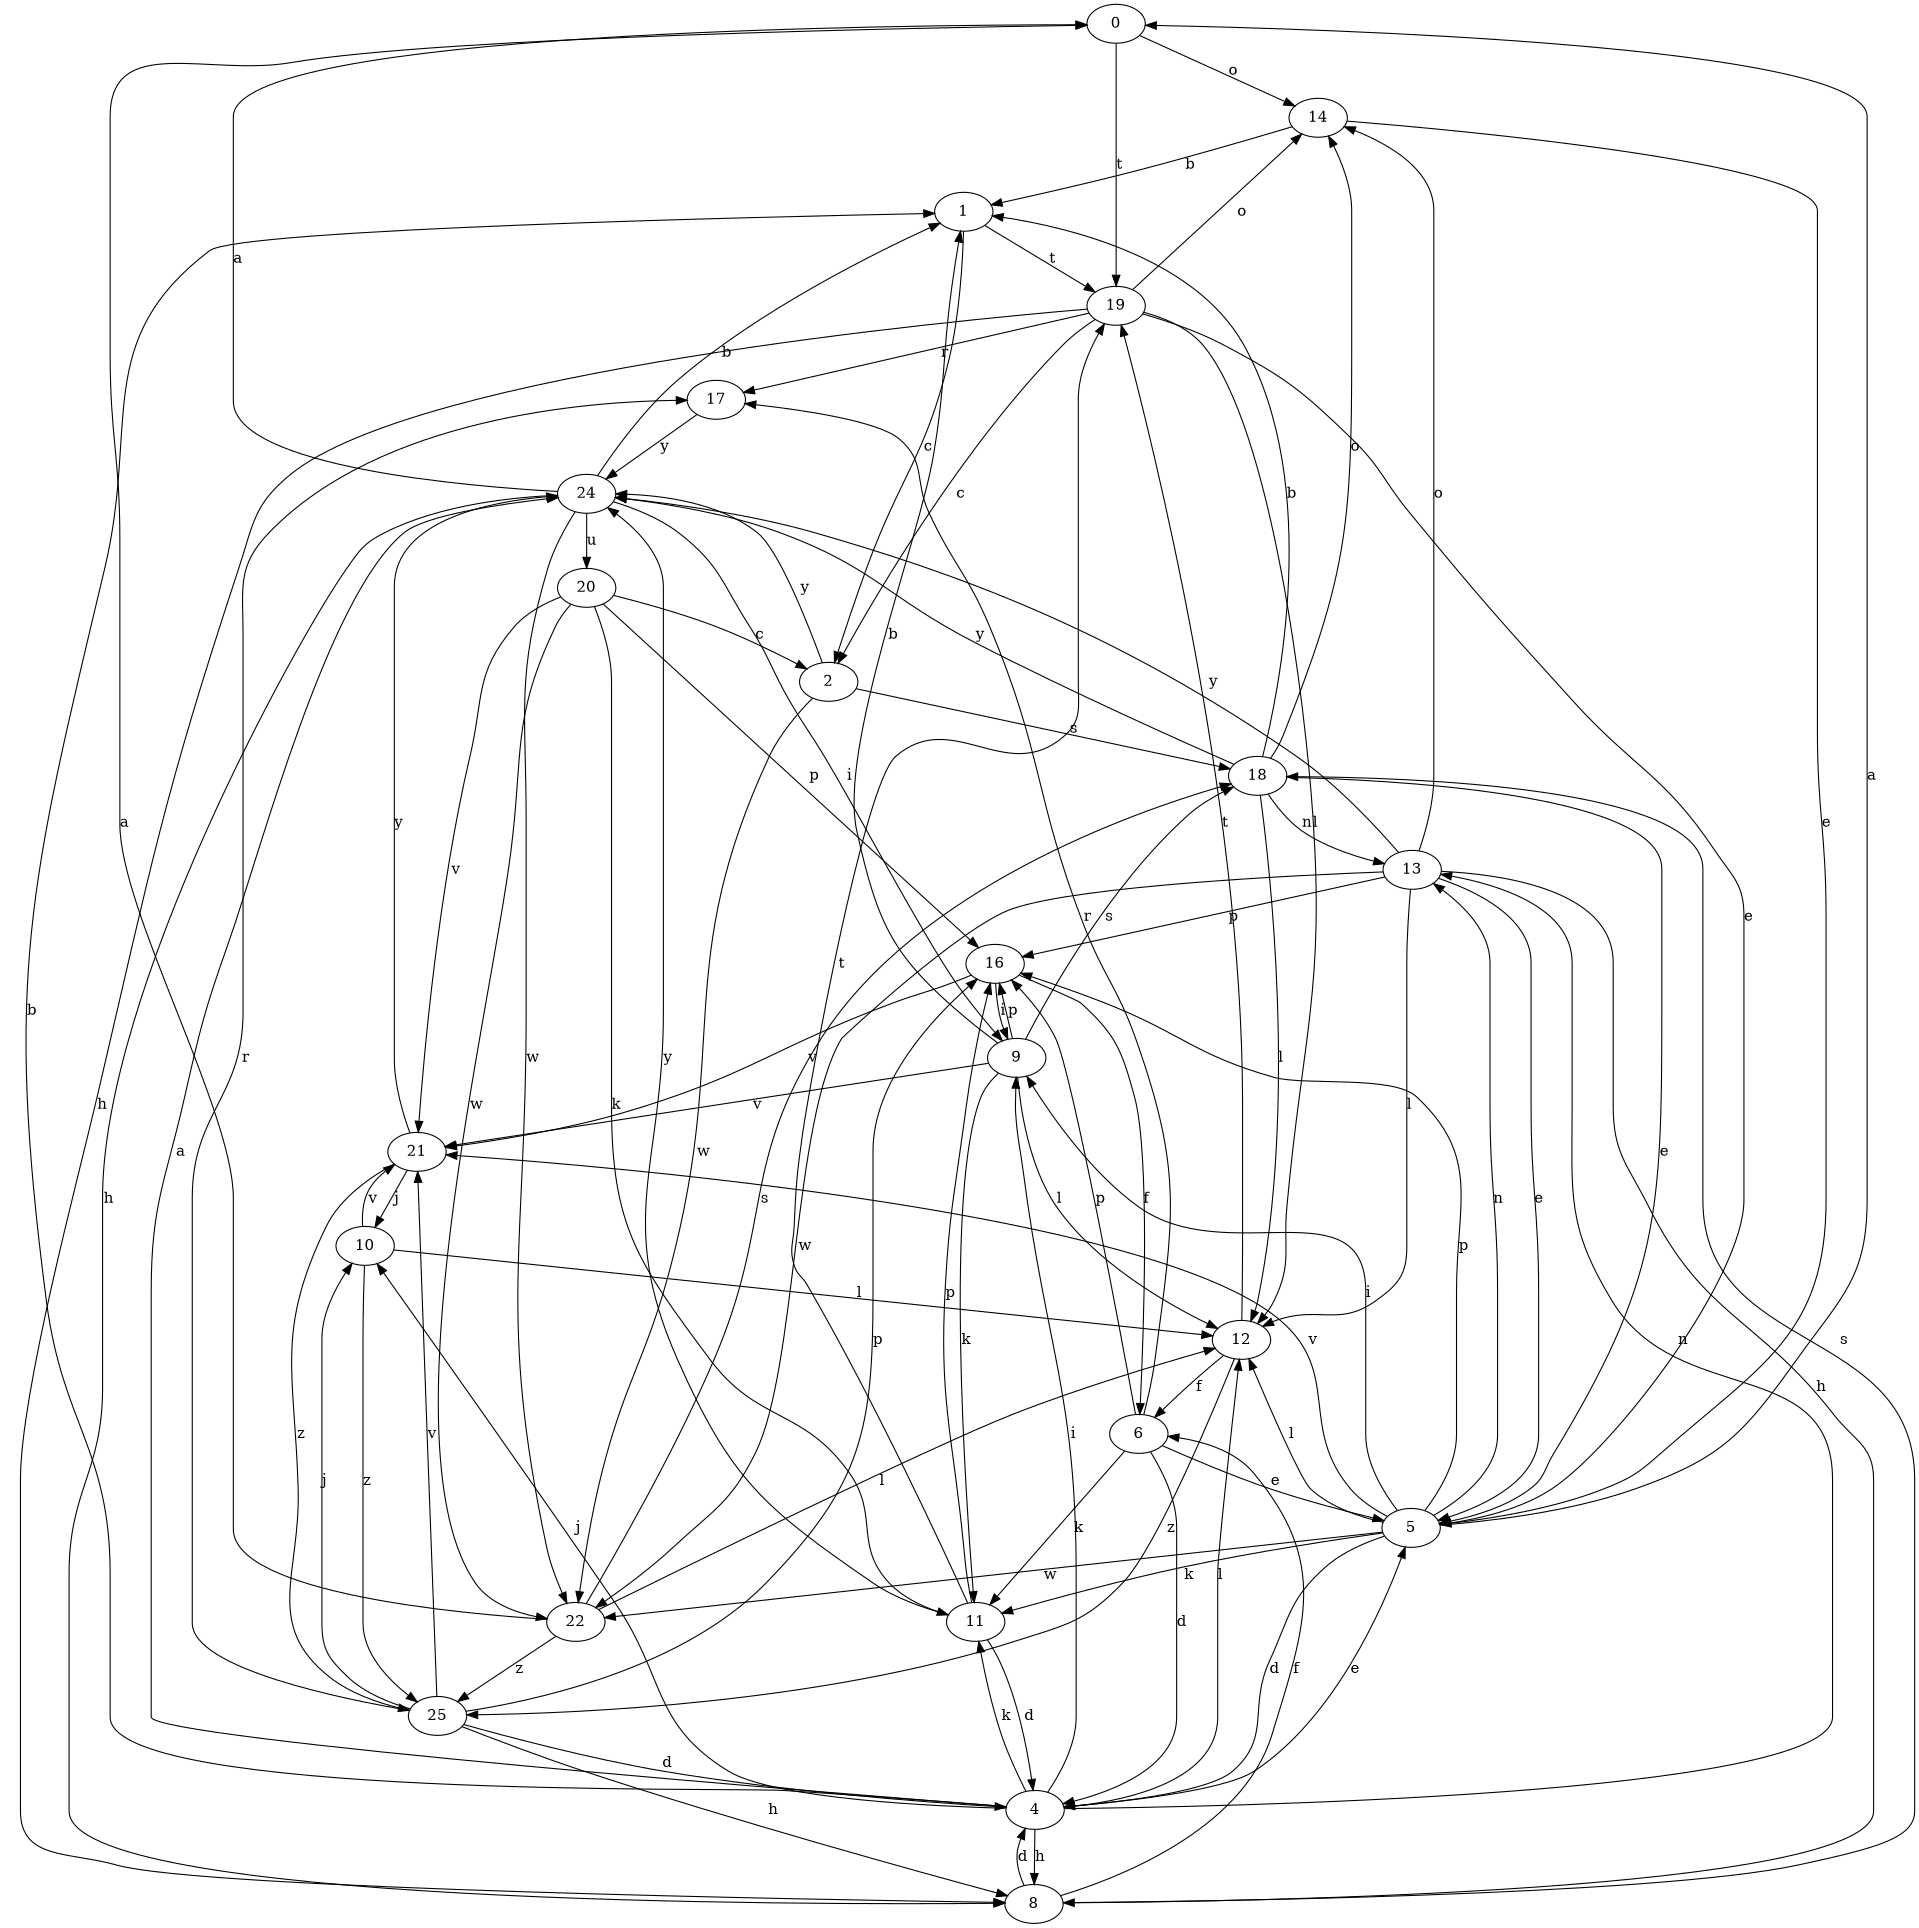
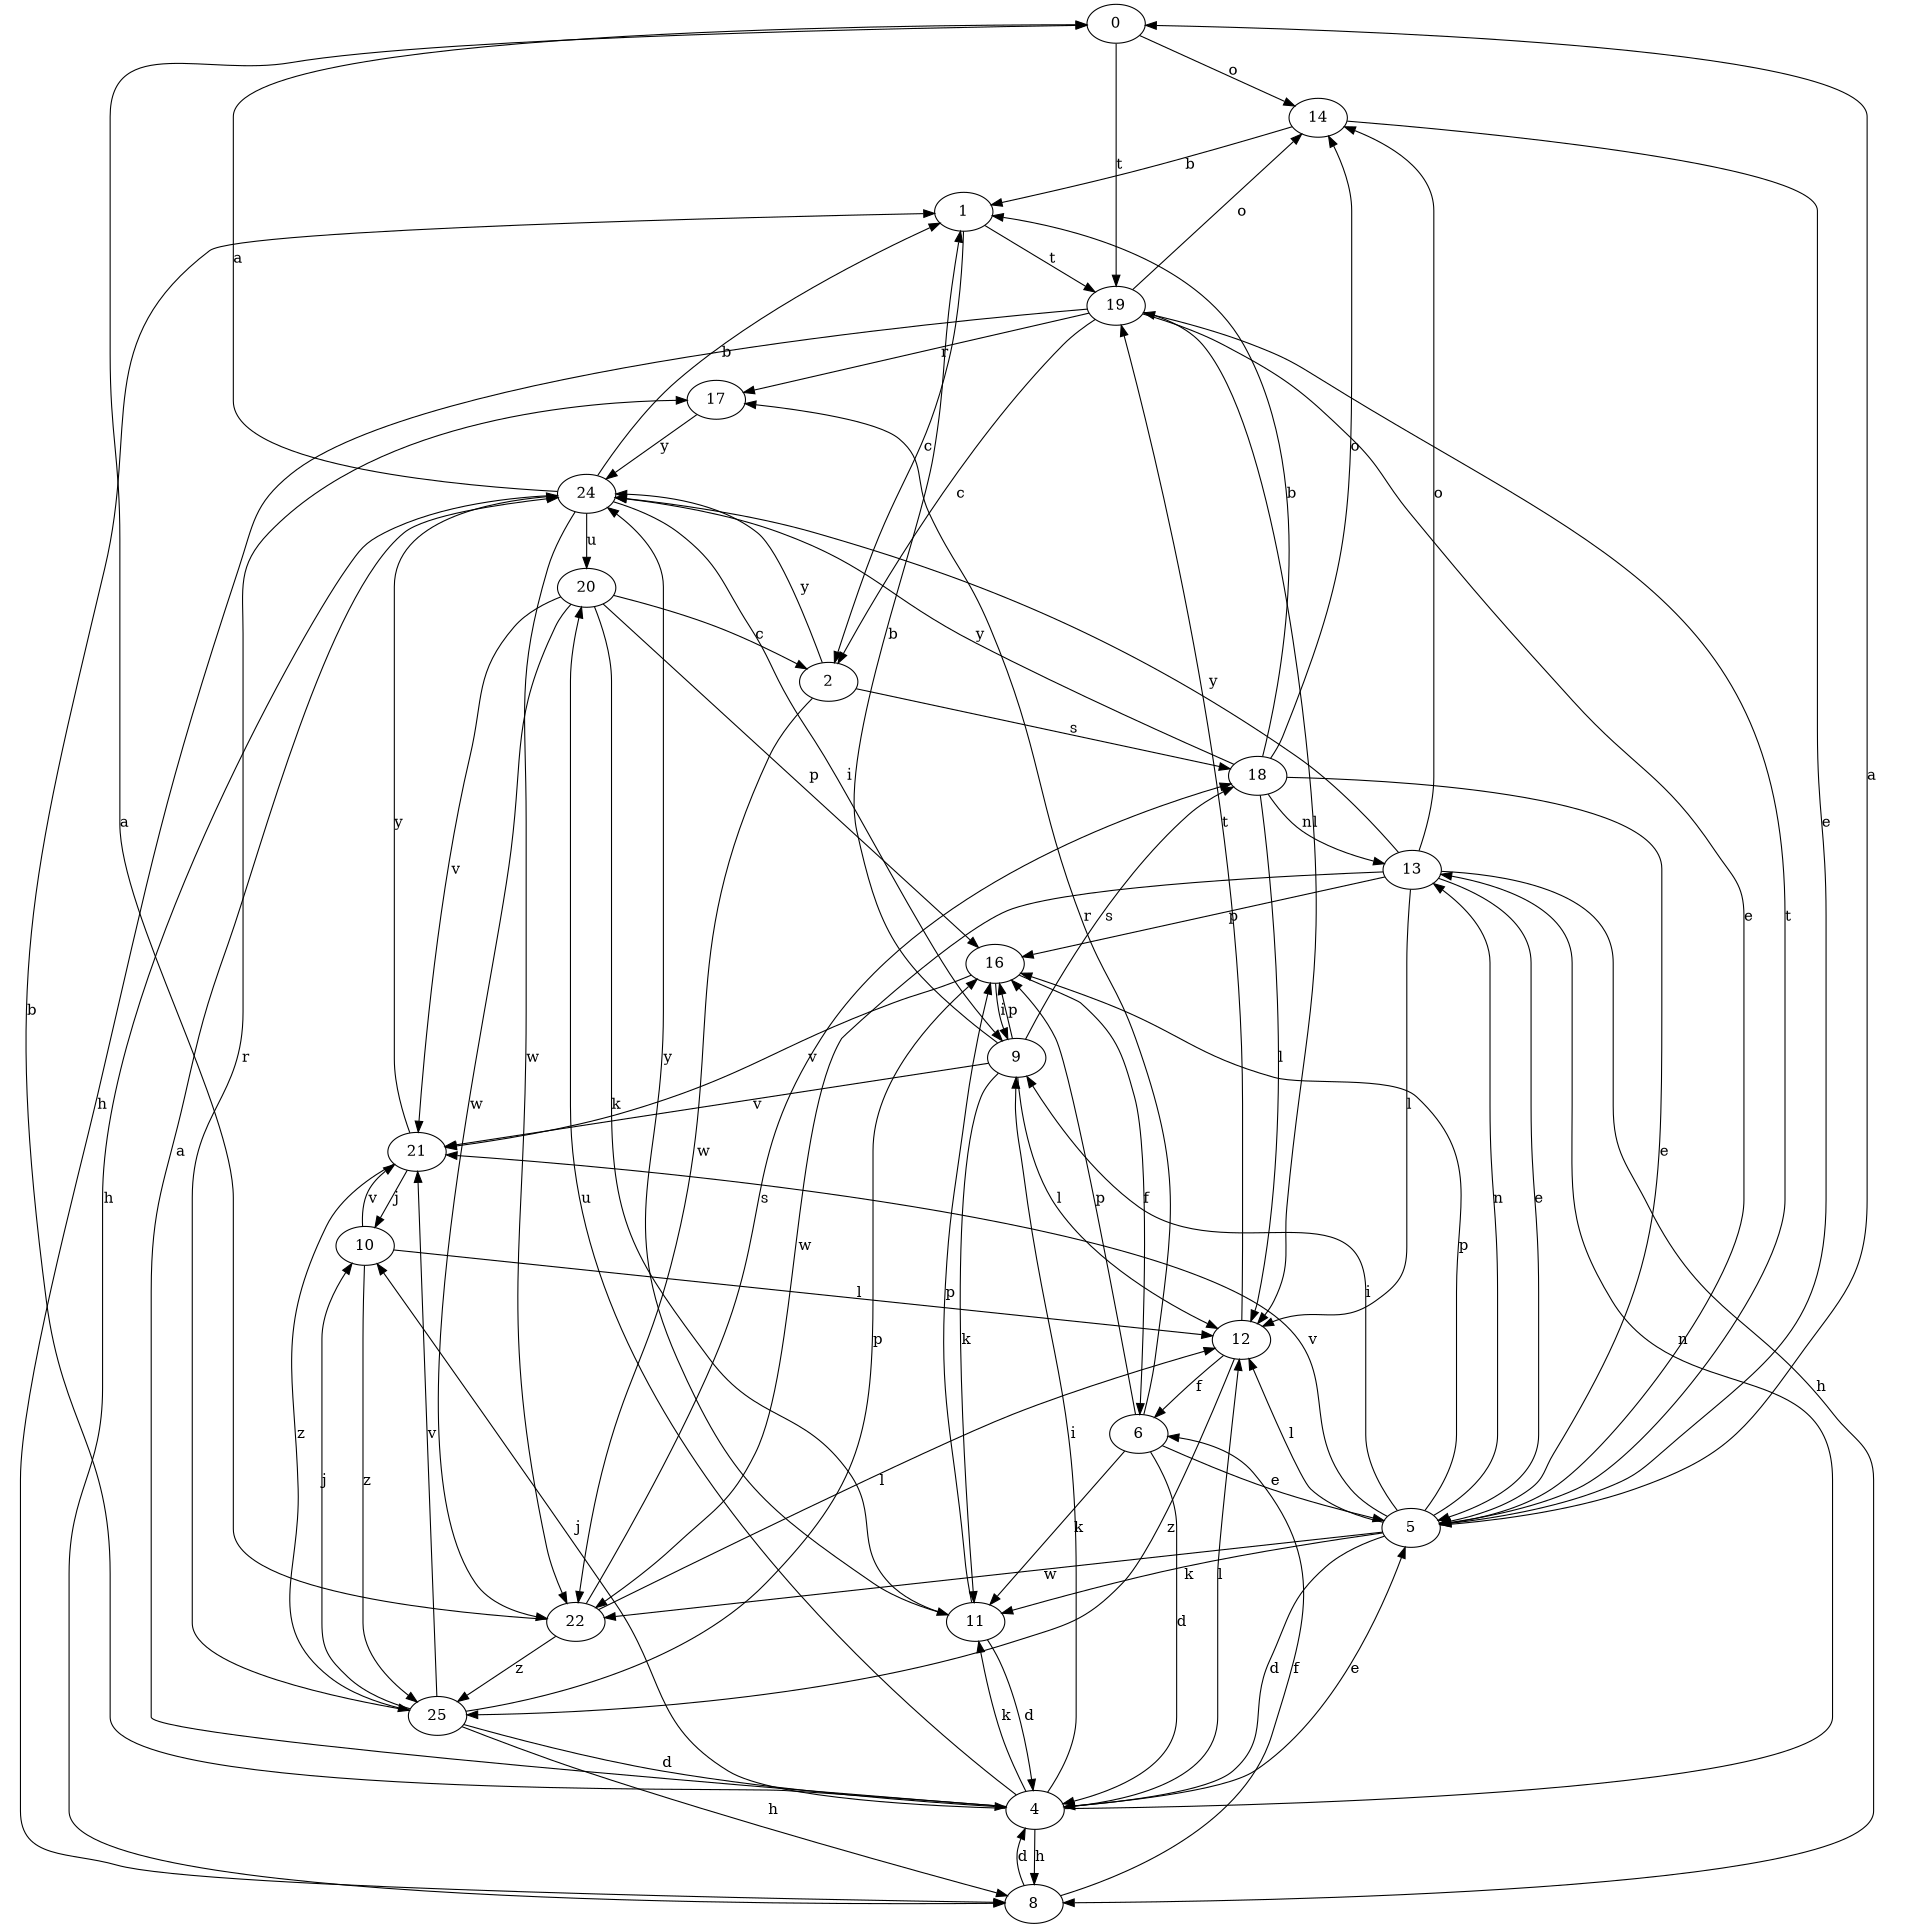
(847, 905) -> (1779, 844)
none -> (605, 1280)
(1915, 1514) -> none
